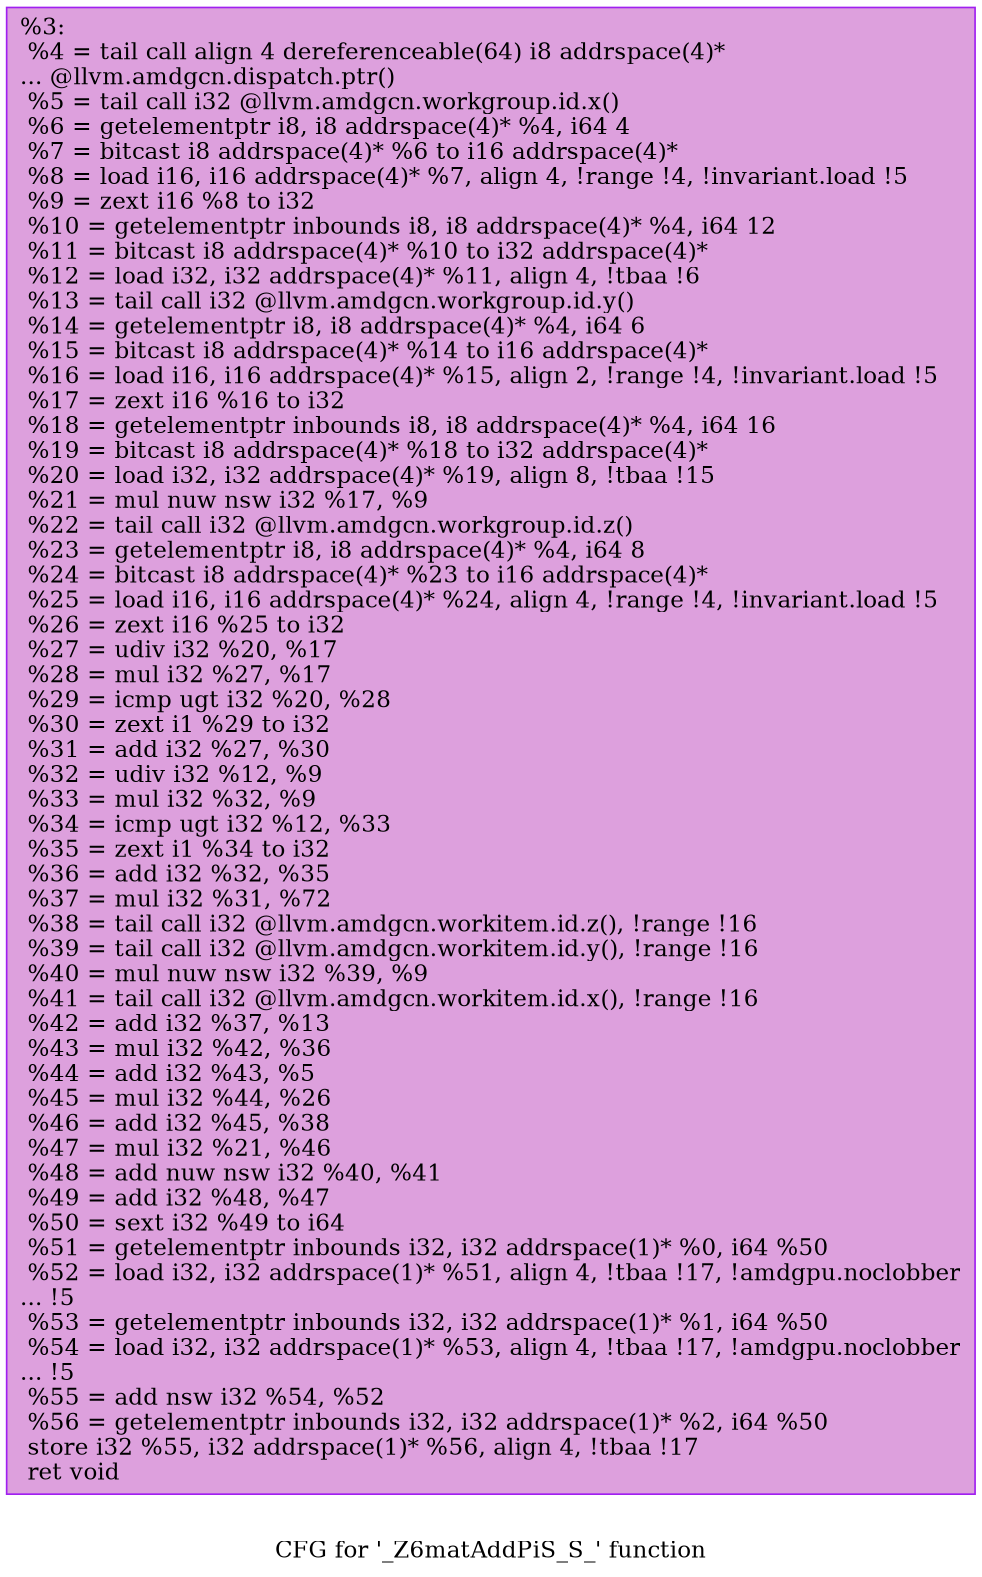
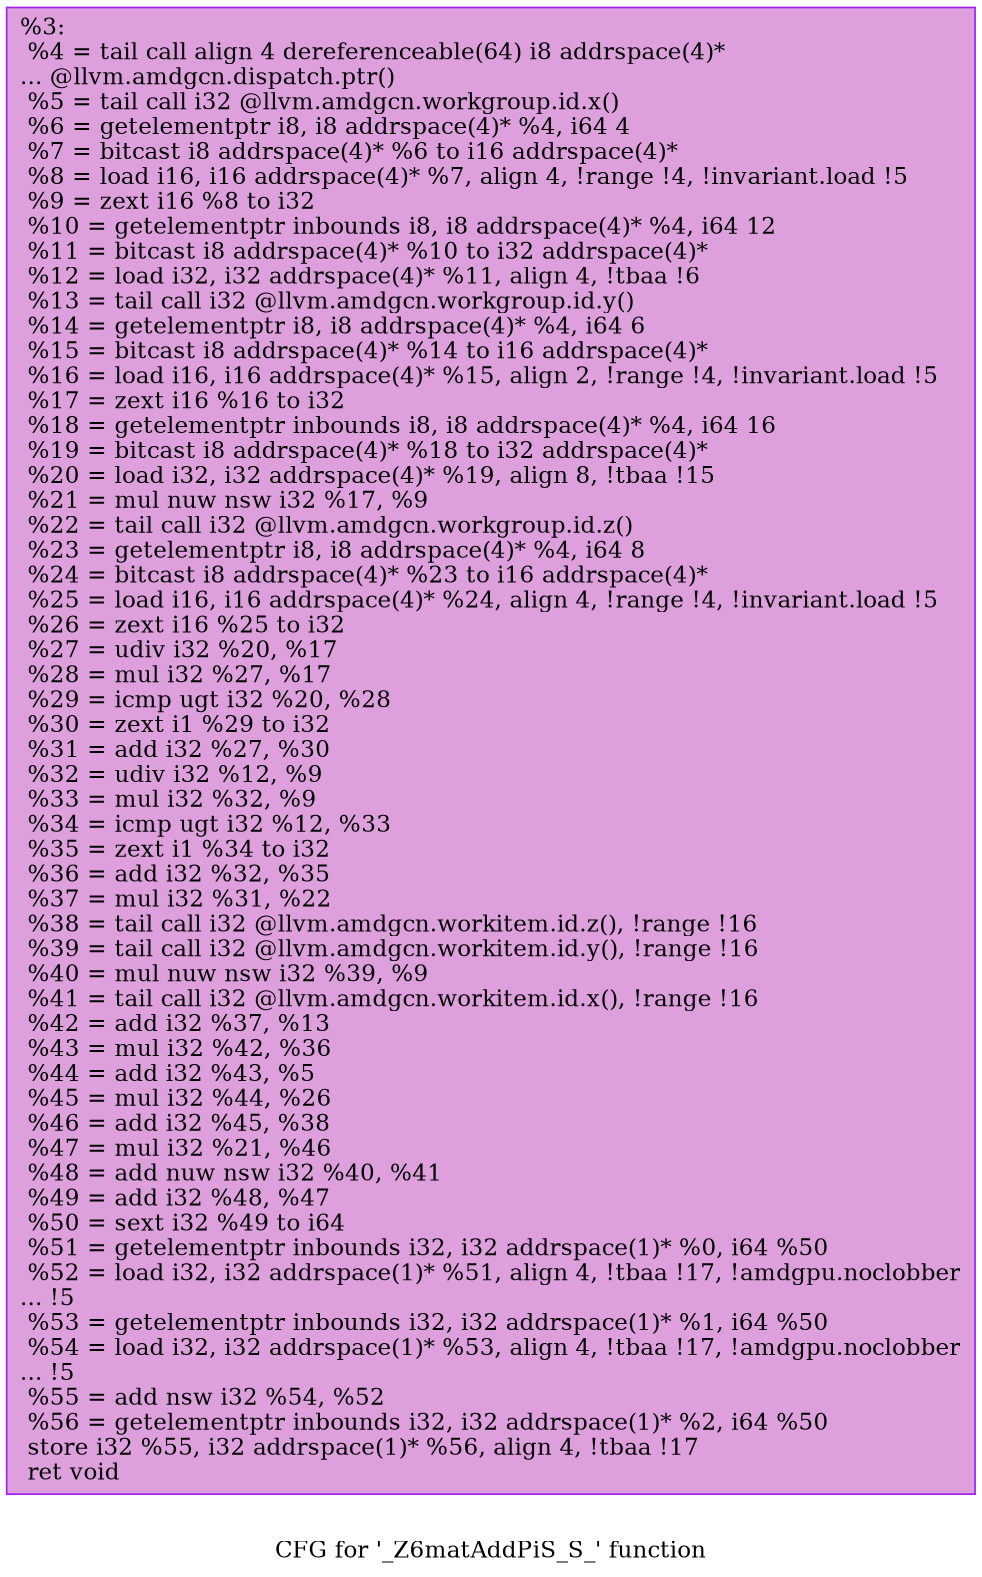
(176, 899) -> (176, 899)
